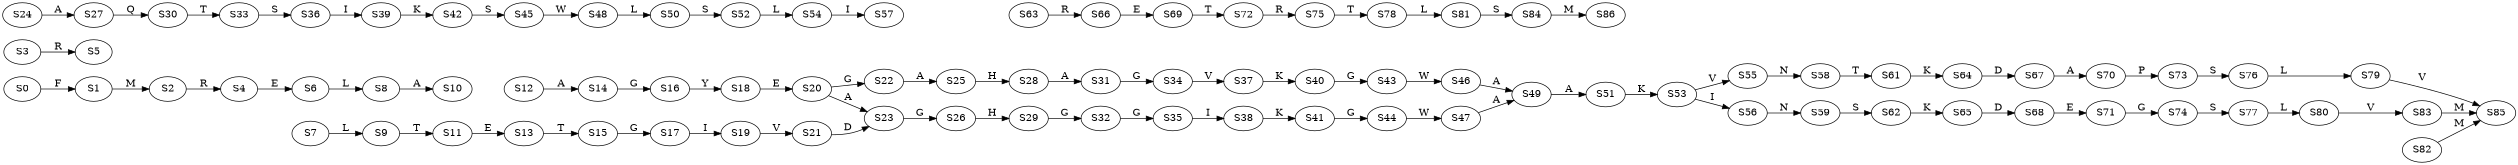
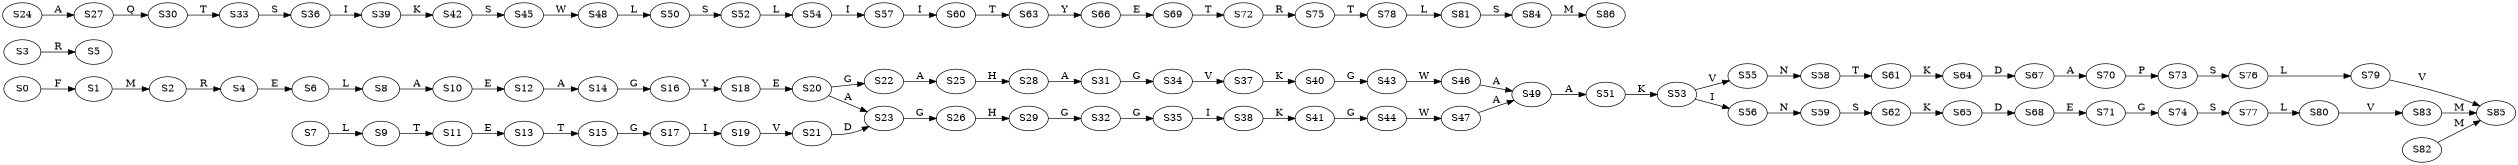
(1065, 10) -> (1065, 10)
none -> (956, 15)
none -> (485, 89)
